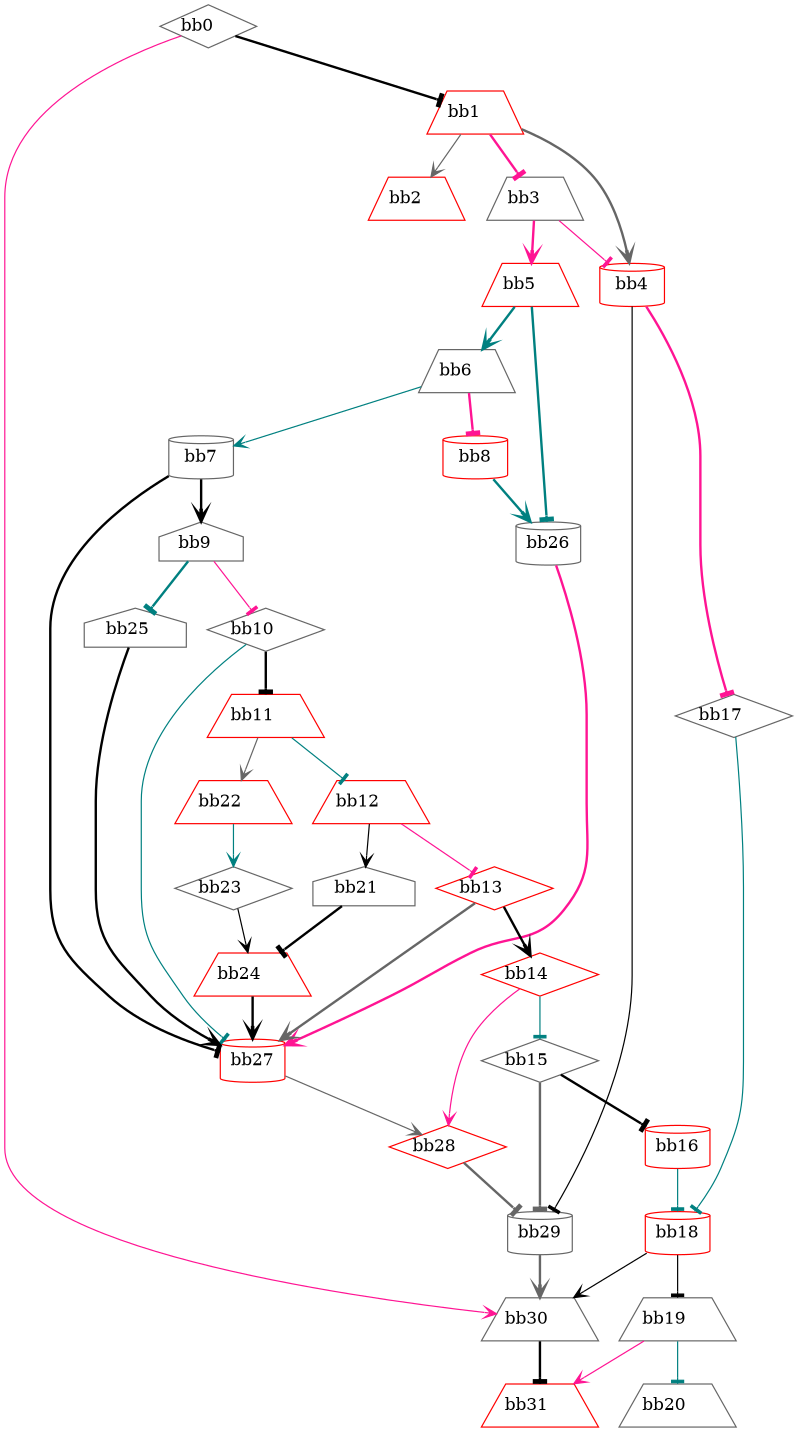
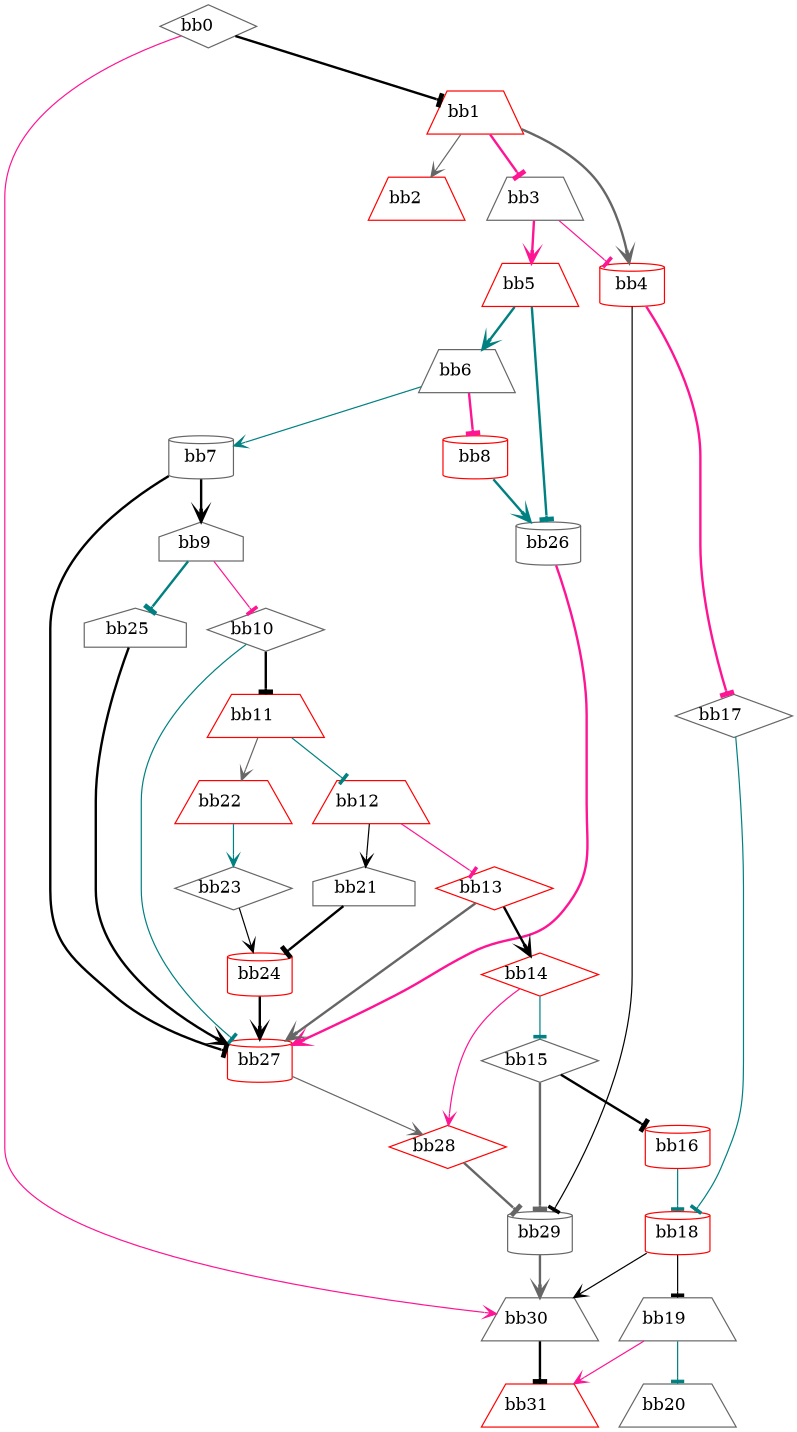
(253, 975) -> (260, 975)
